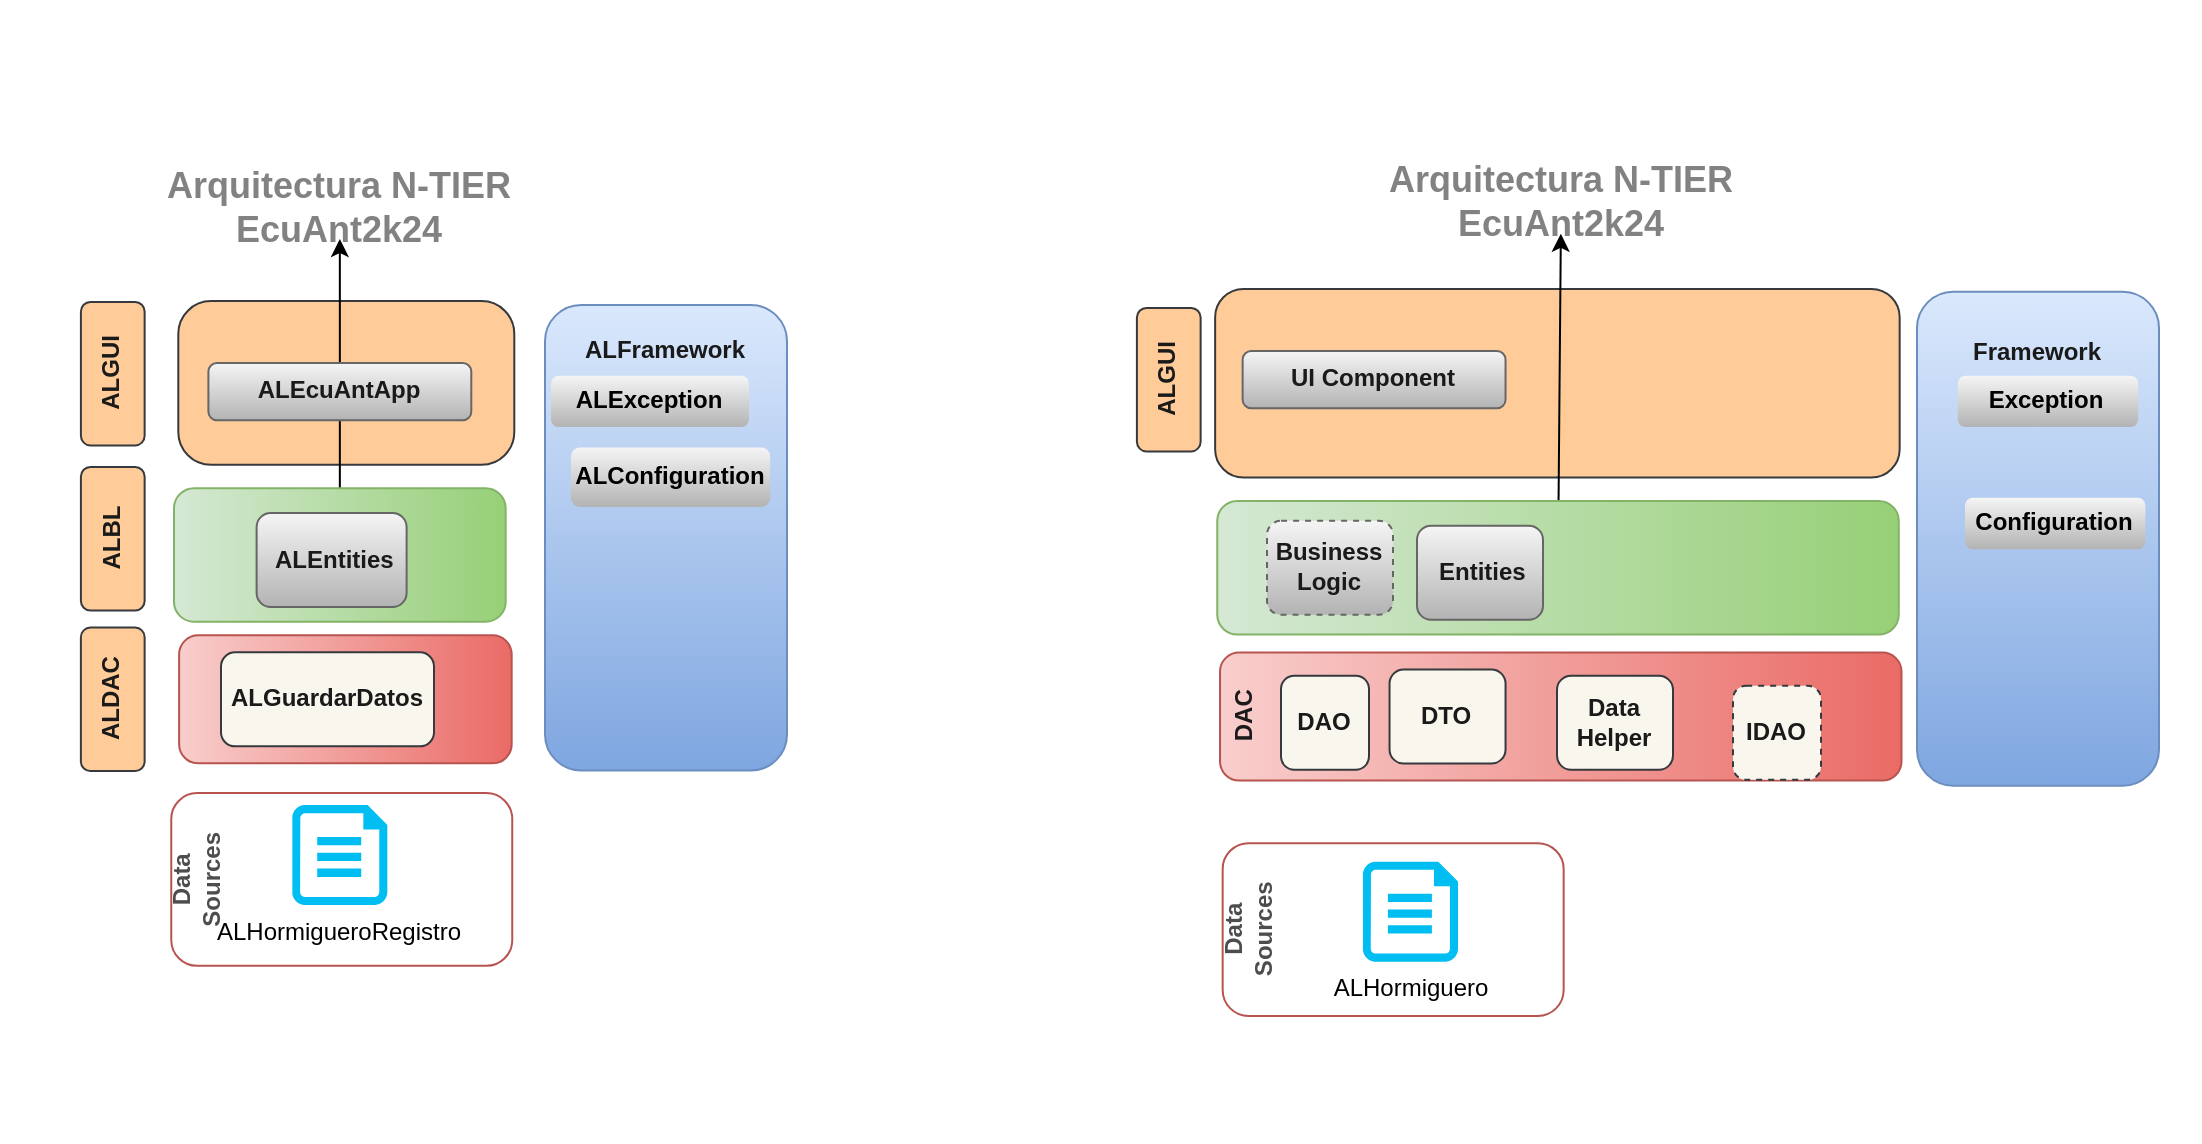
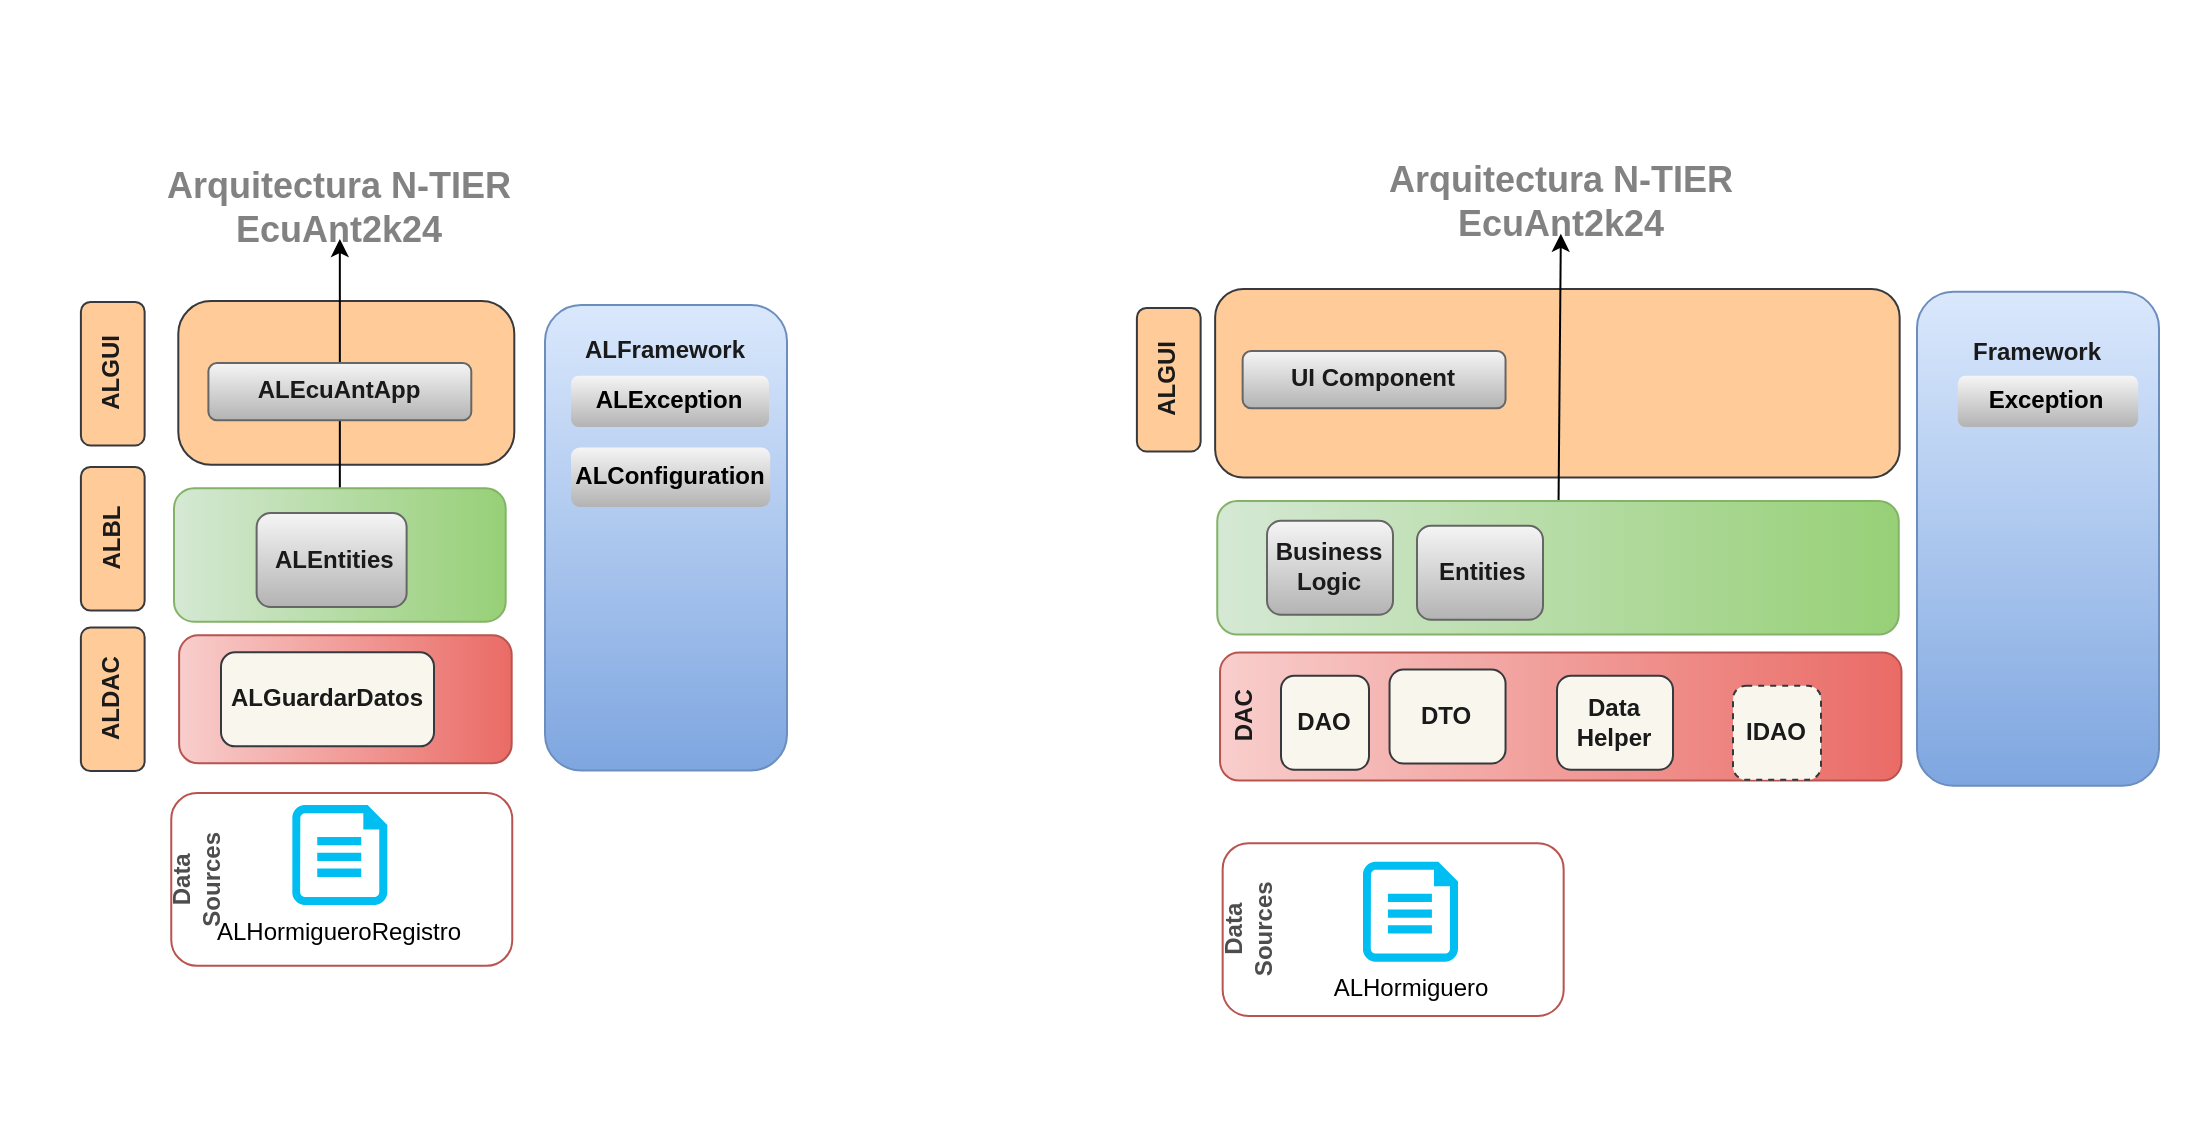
(650, 401) -> (670, 401)
(2055, 524) -> none
(1330, 568) -> (1330, 568)
